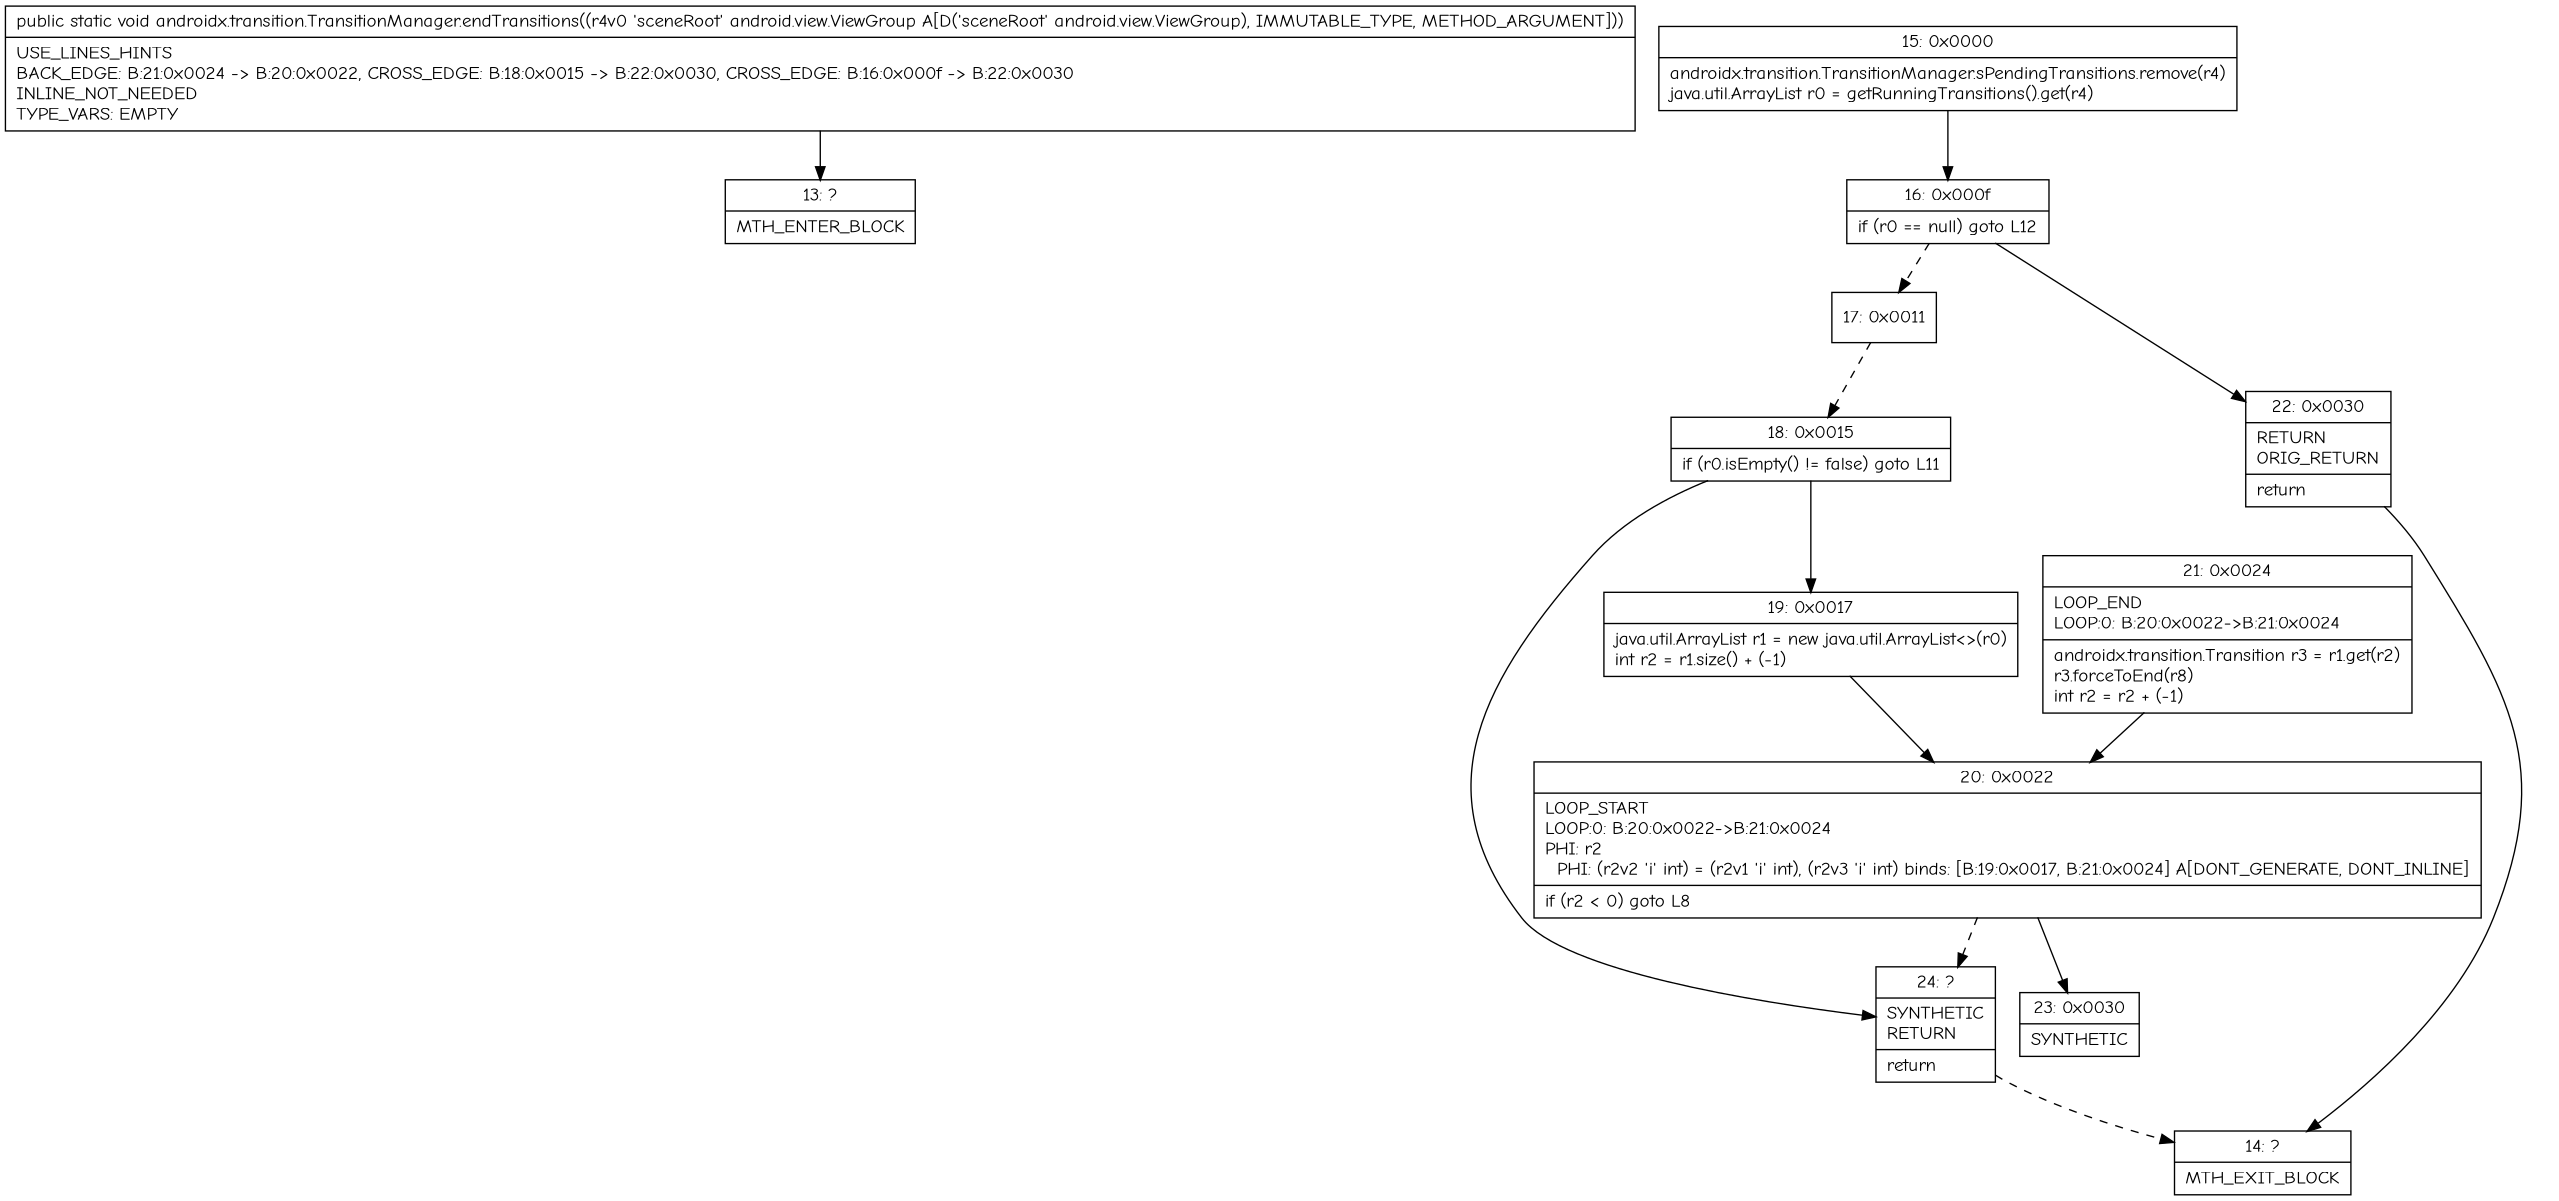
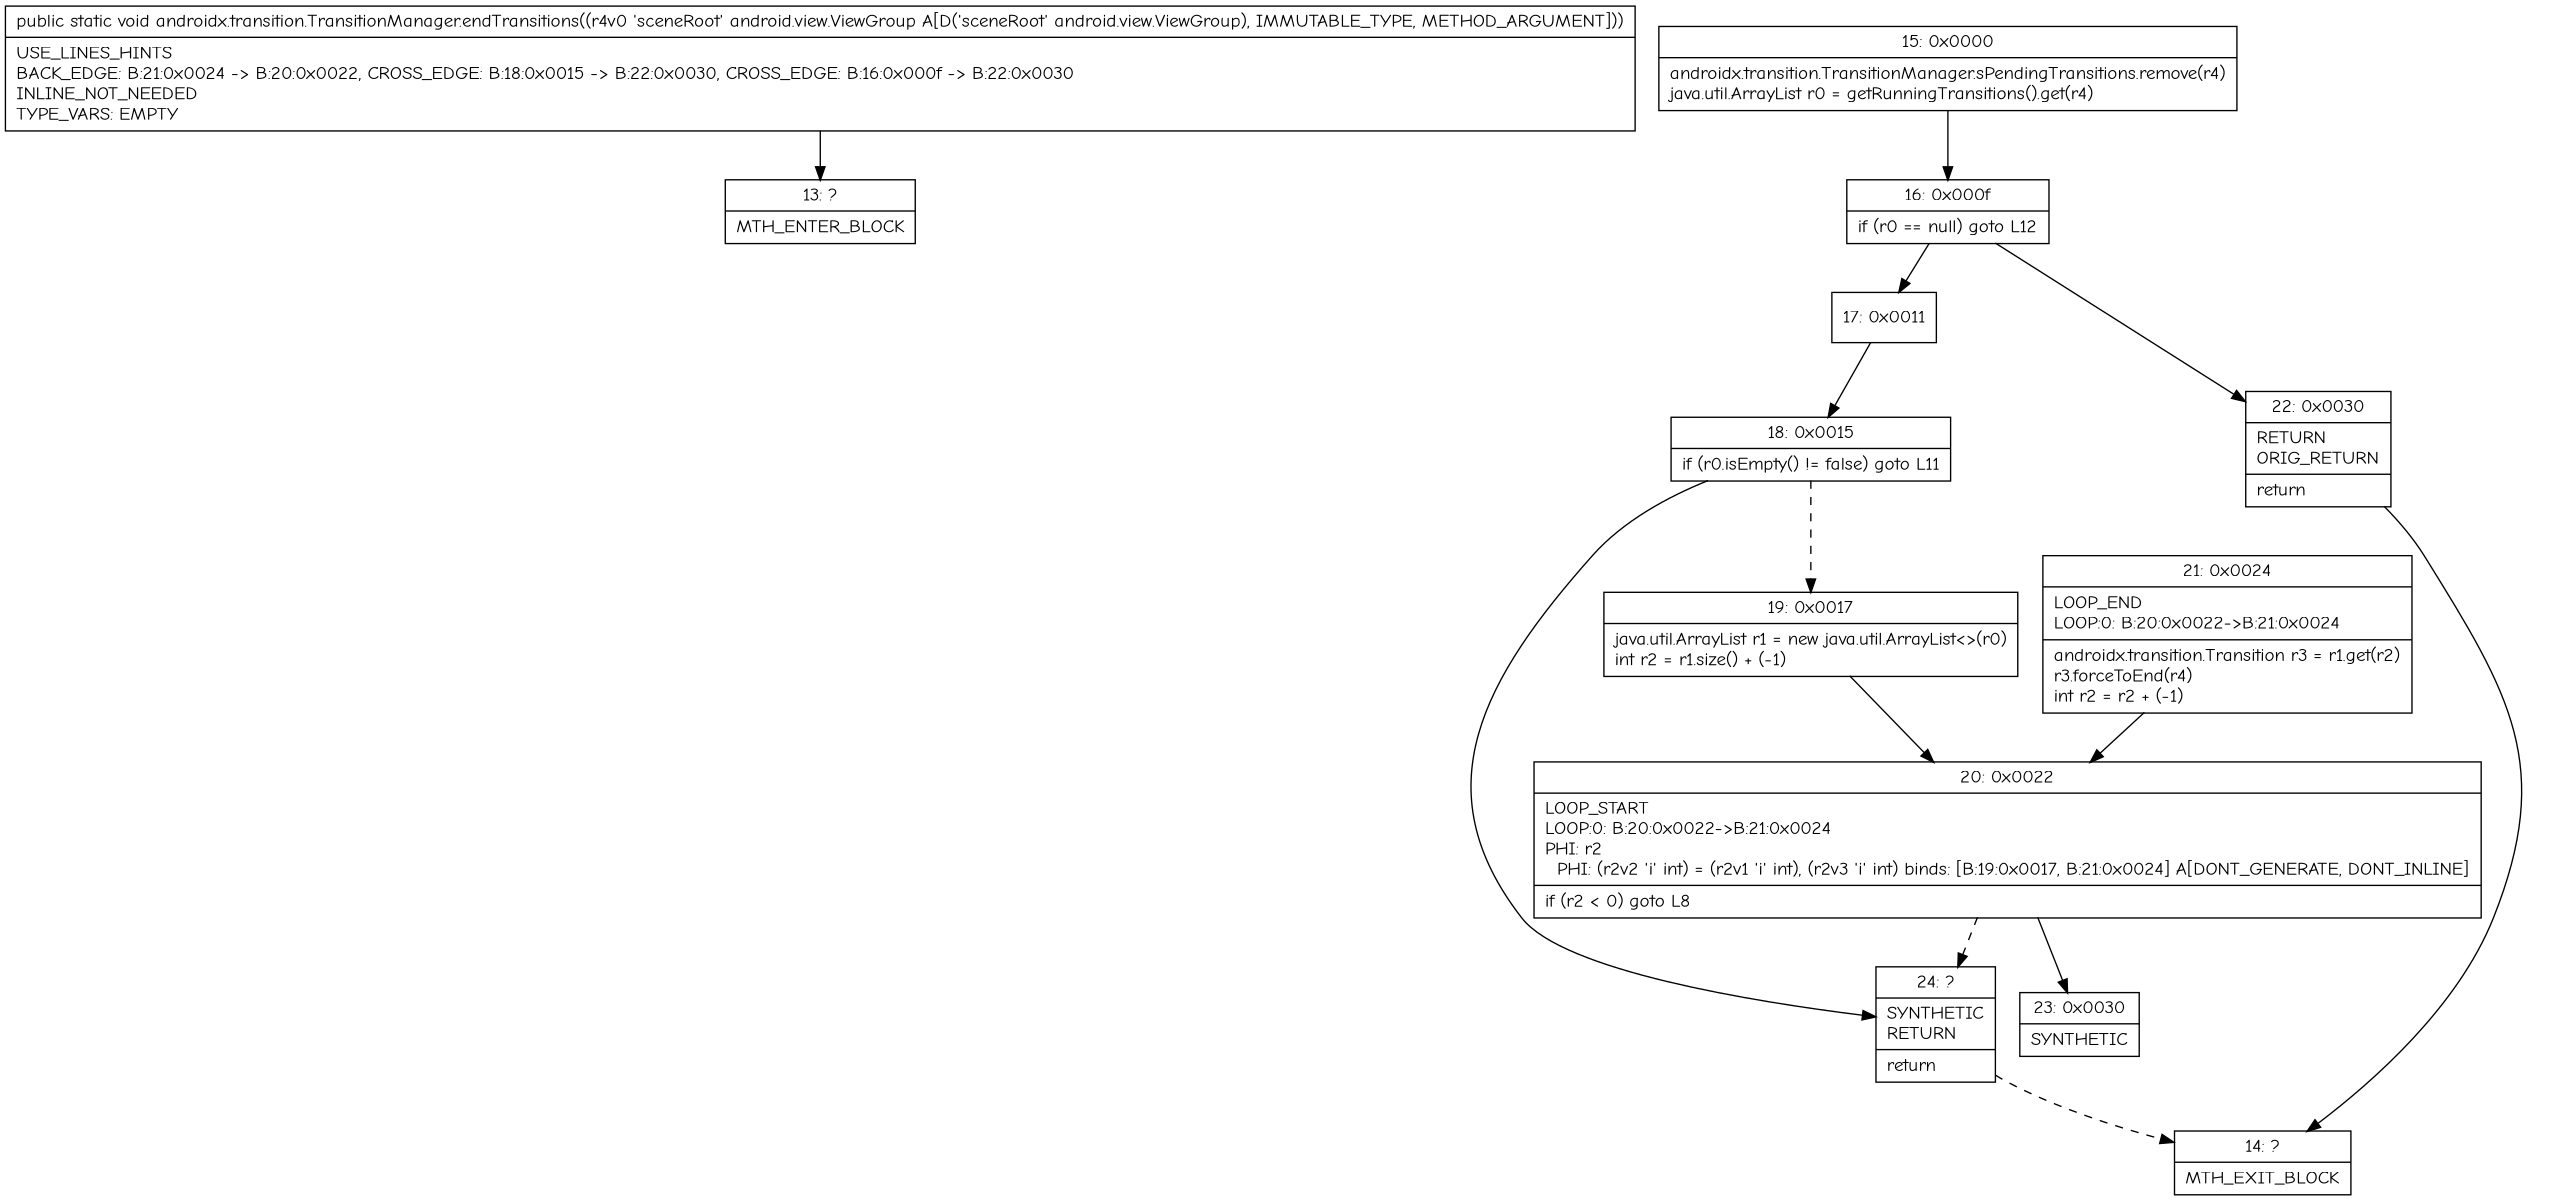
(1918, 262) -> (1918, 262)
(1853, 374) -> (1853, 374)
(1811, 530) -> (1811, 530)
(2124, 676) -> (2124, 676)
